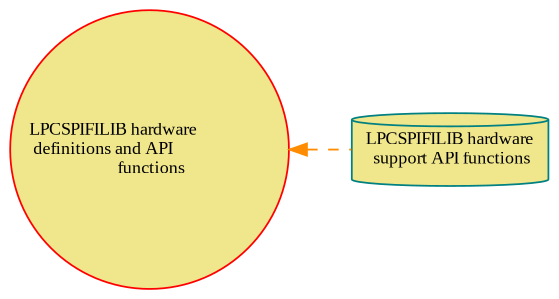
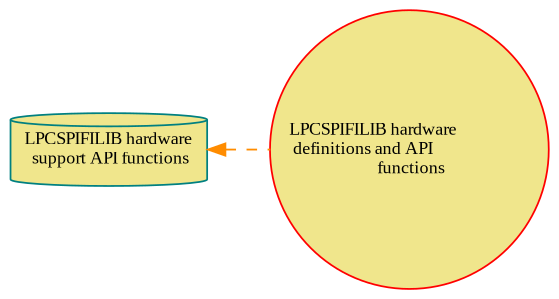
(329, 150) -> (248, 150)
